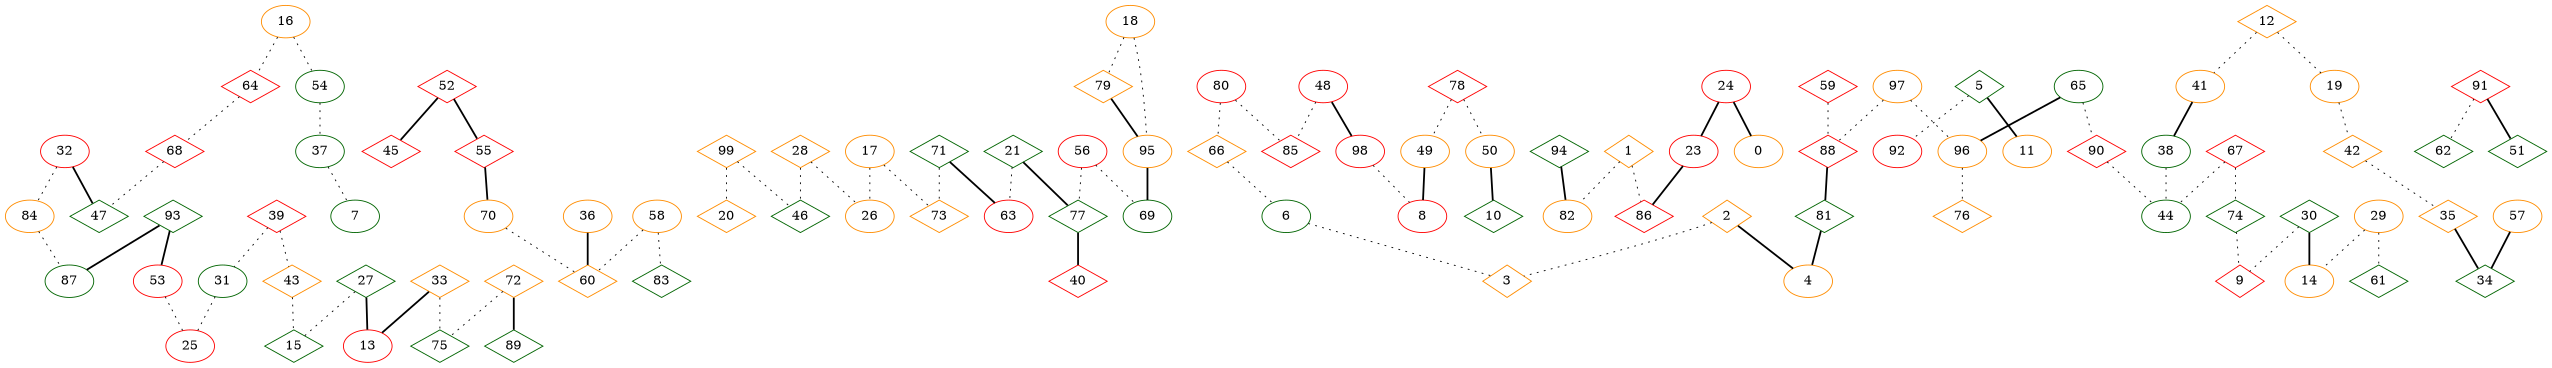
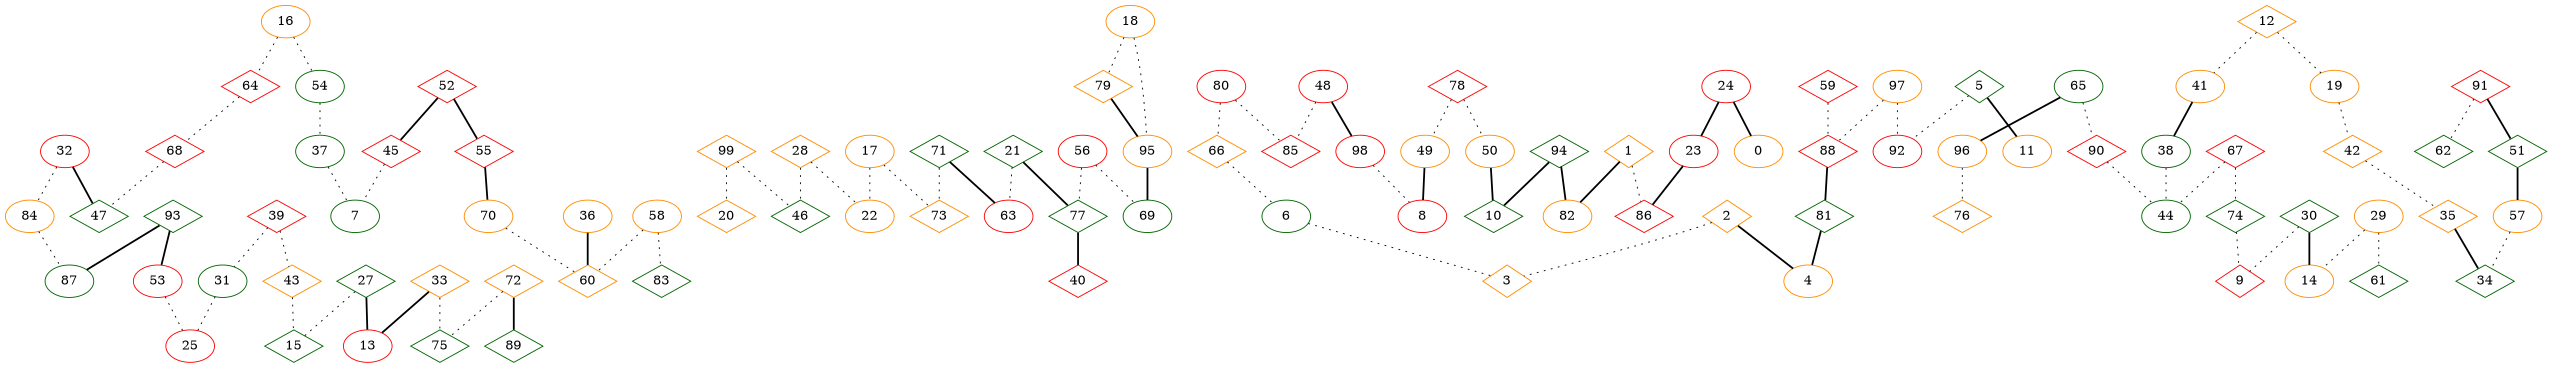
(1929, 118) -> (1897, 119)
(1600, 182) -> (1600, 182)
none -> (374, 183)
none -> (1527, 184)
none -> (2518, 184)
(870, 216) -> (870, 216)
(2501, 250) -> (2501, 250)
